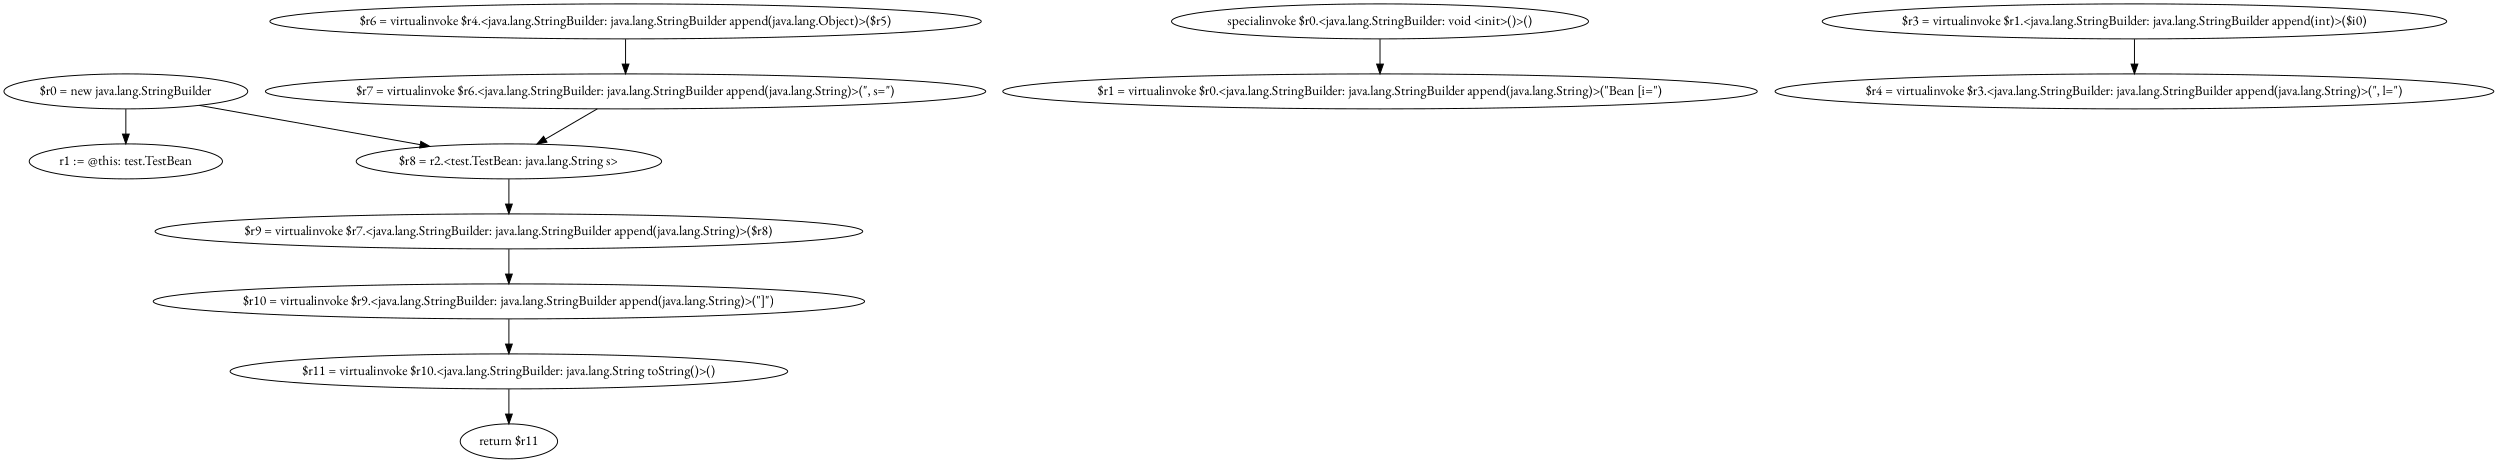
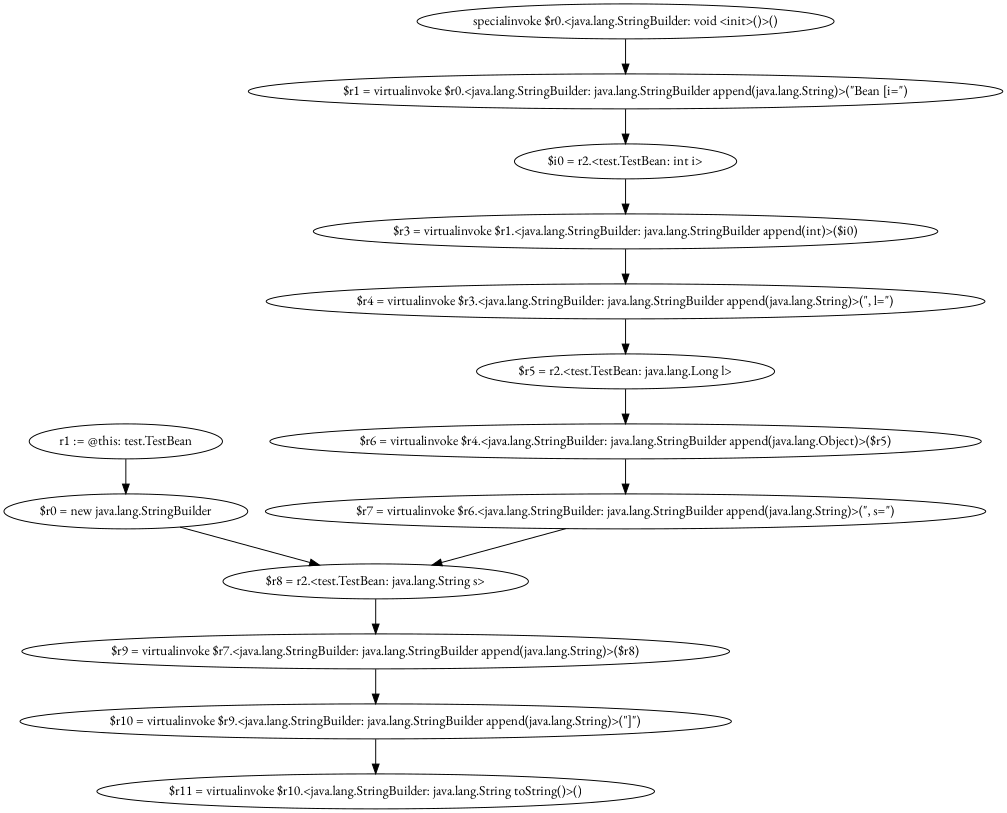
(126, 122) -> (126, 472)
none -> (626, 161)
none -> (626, 371)
(509, 441) -> none
